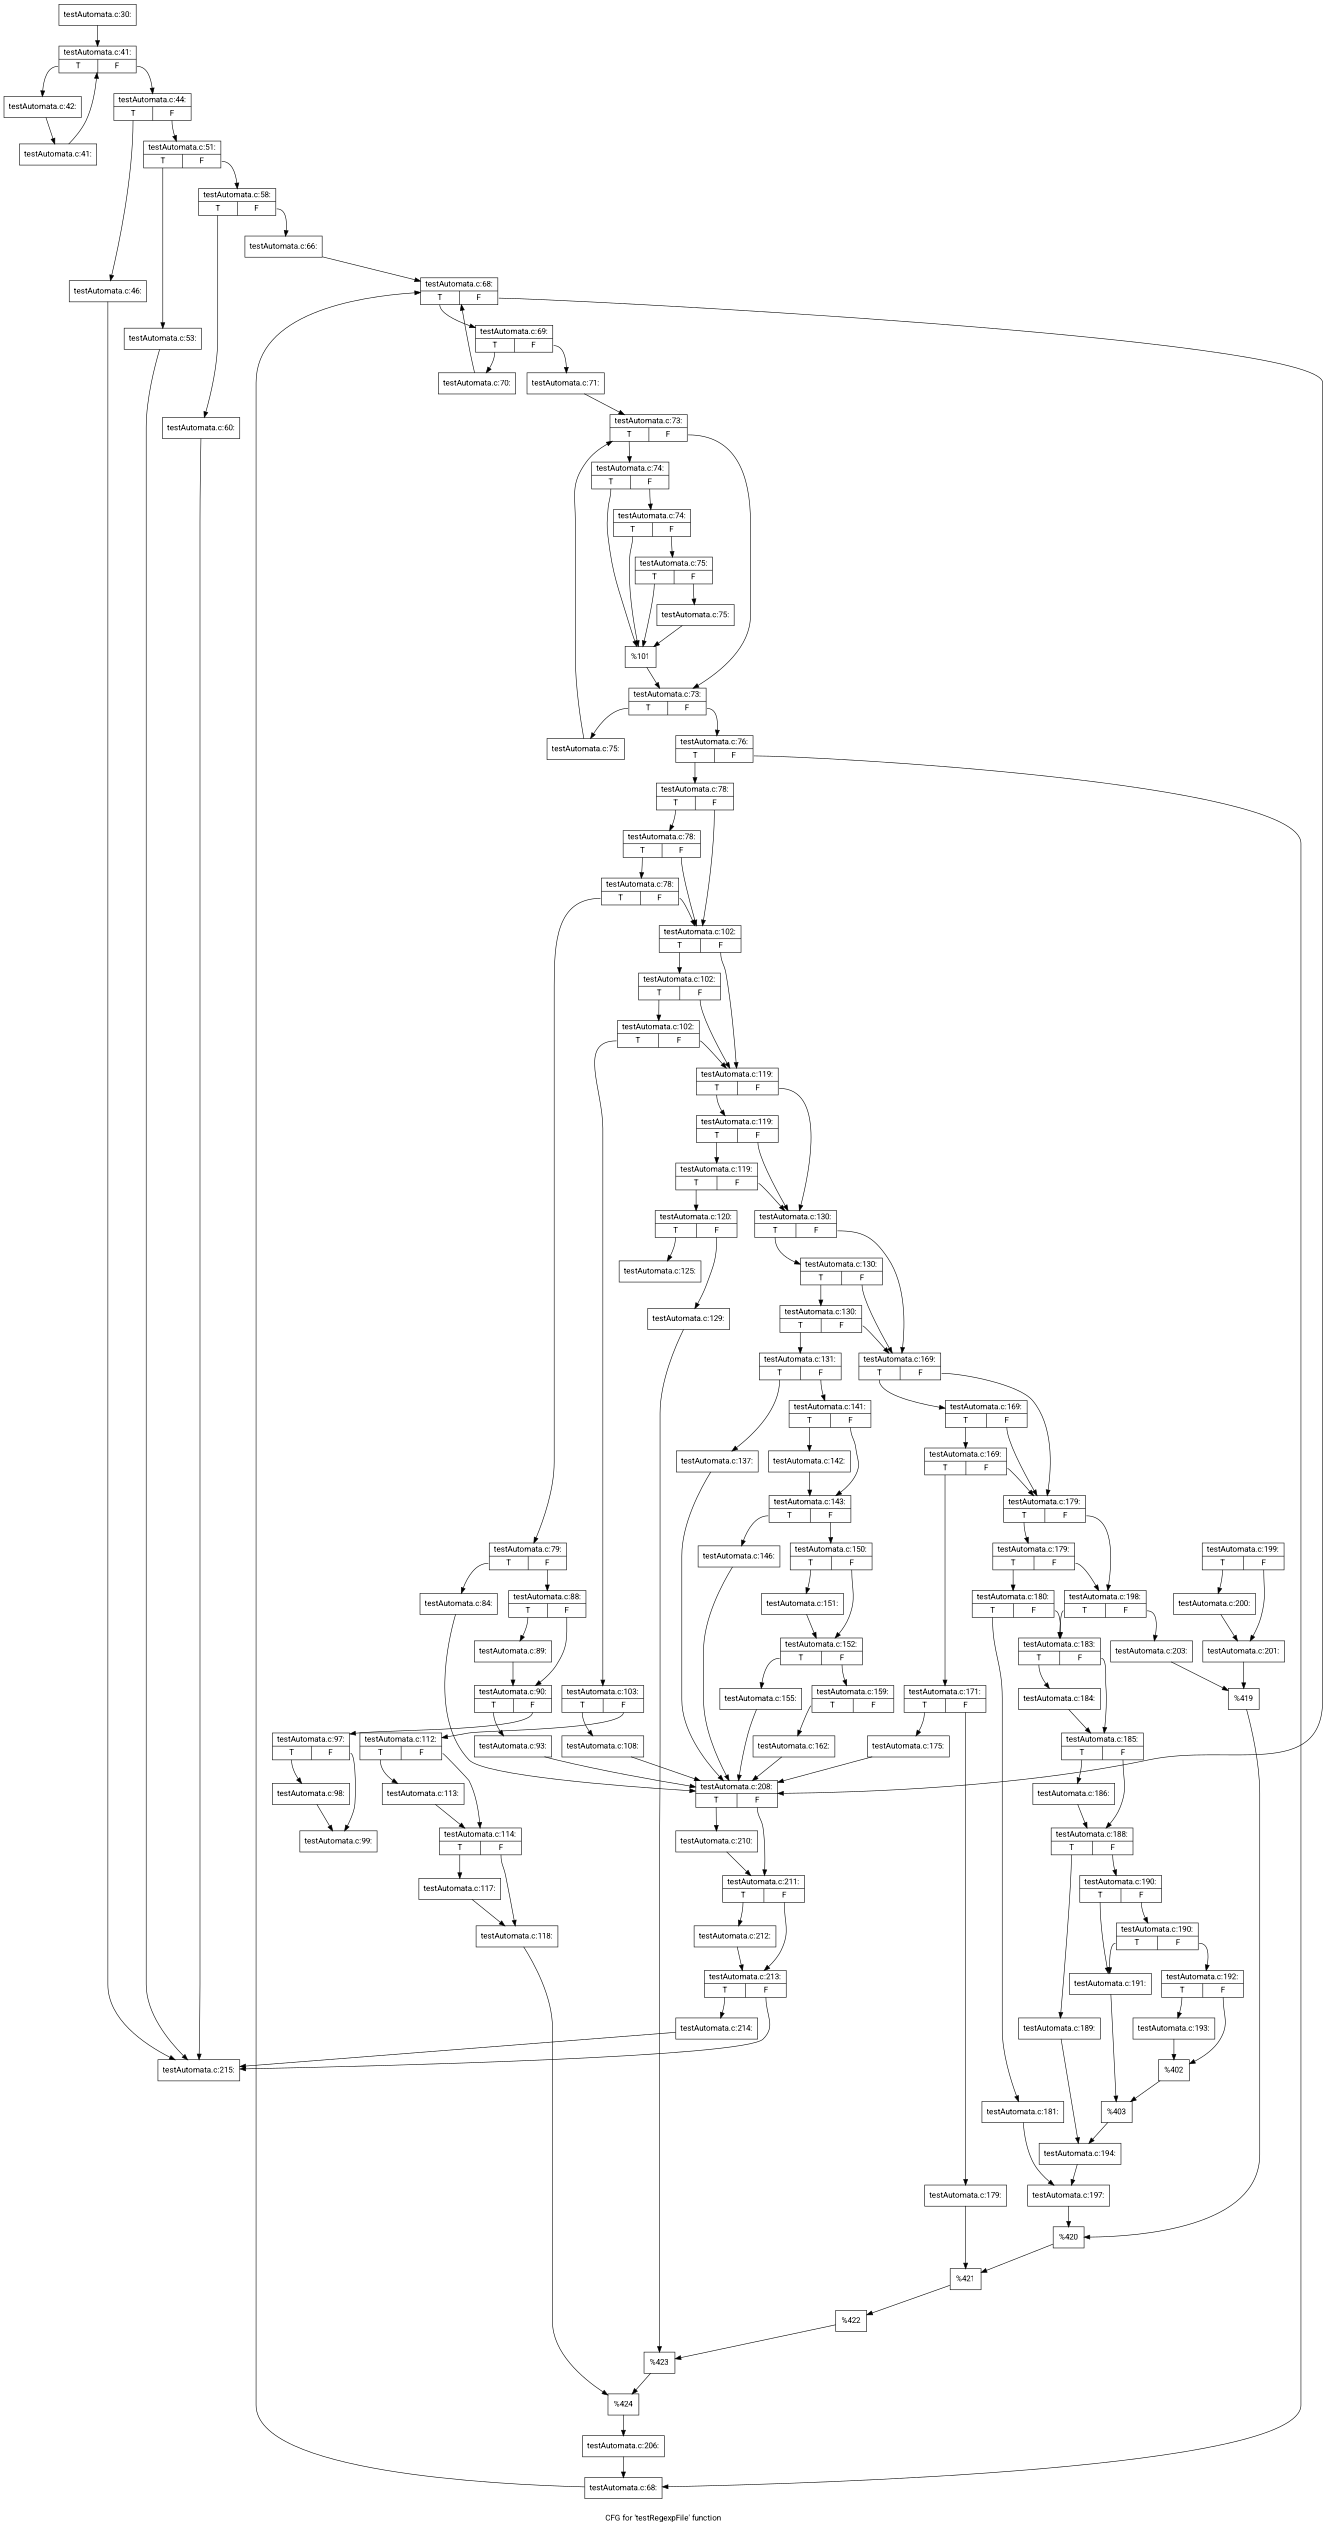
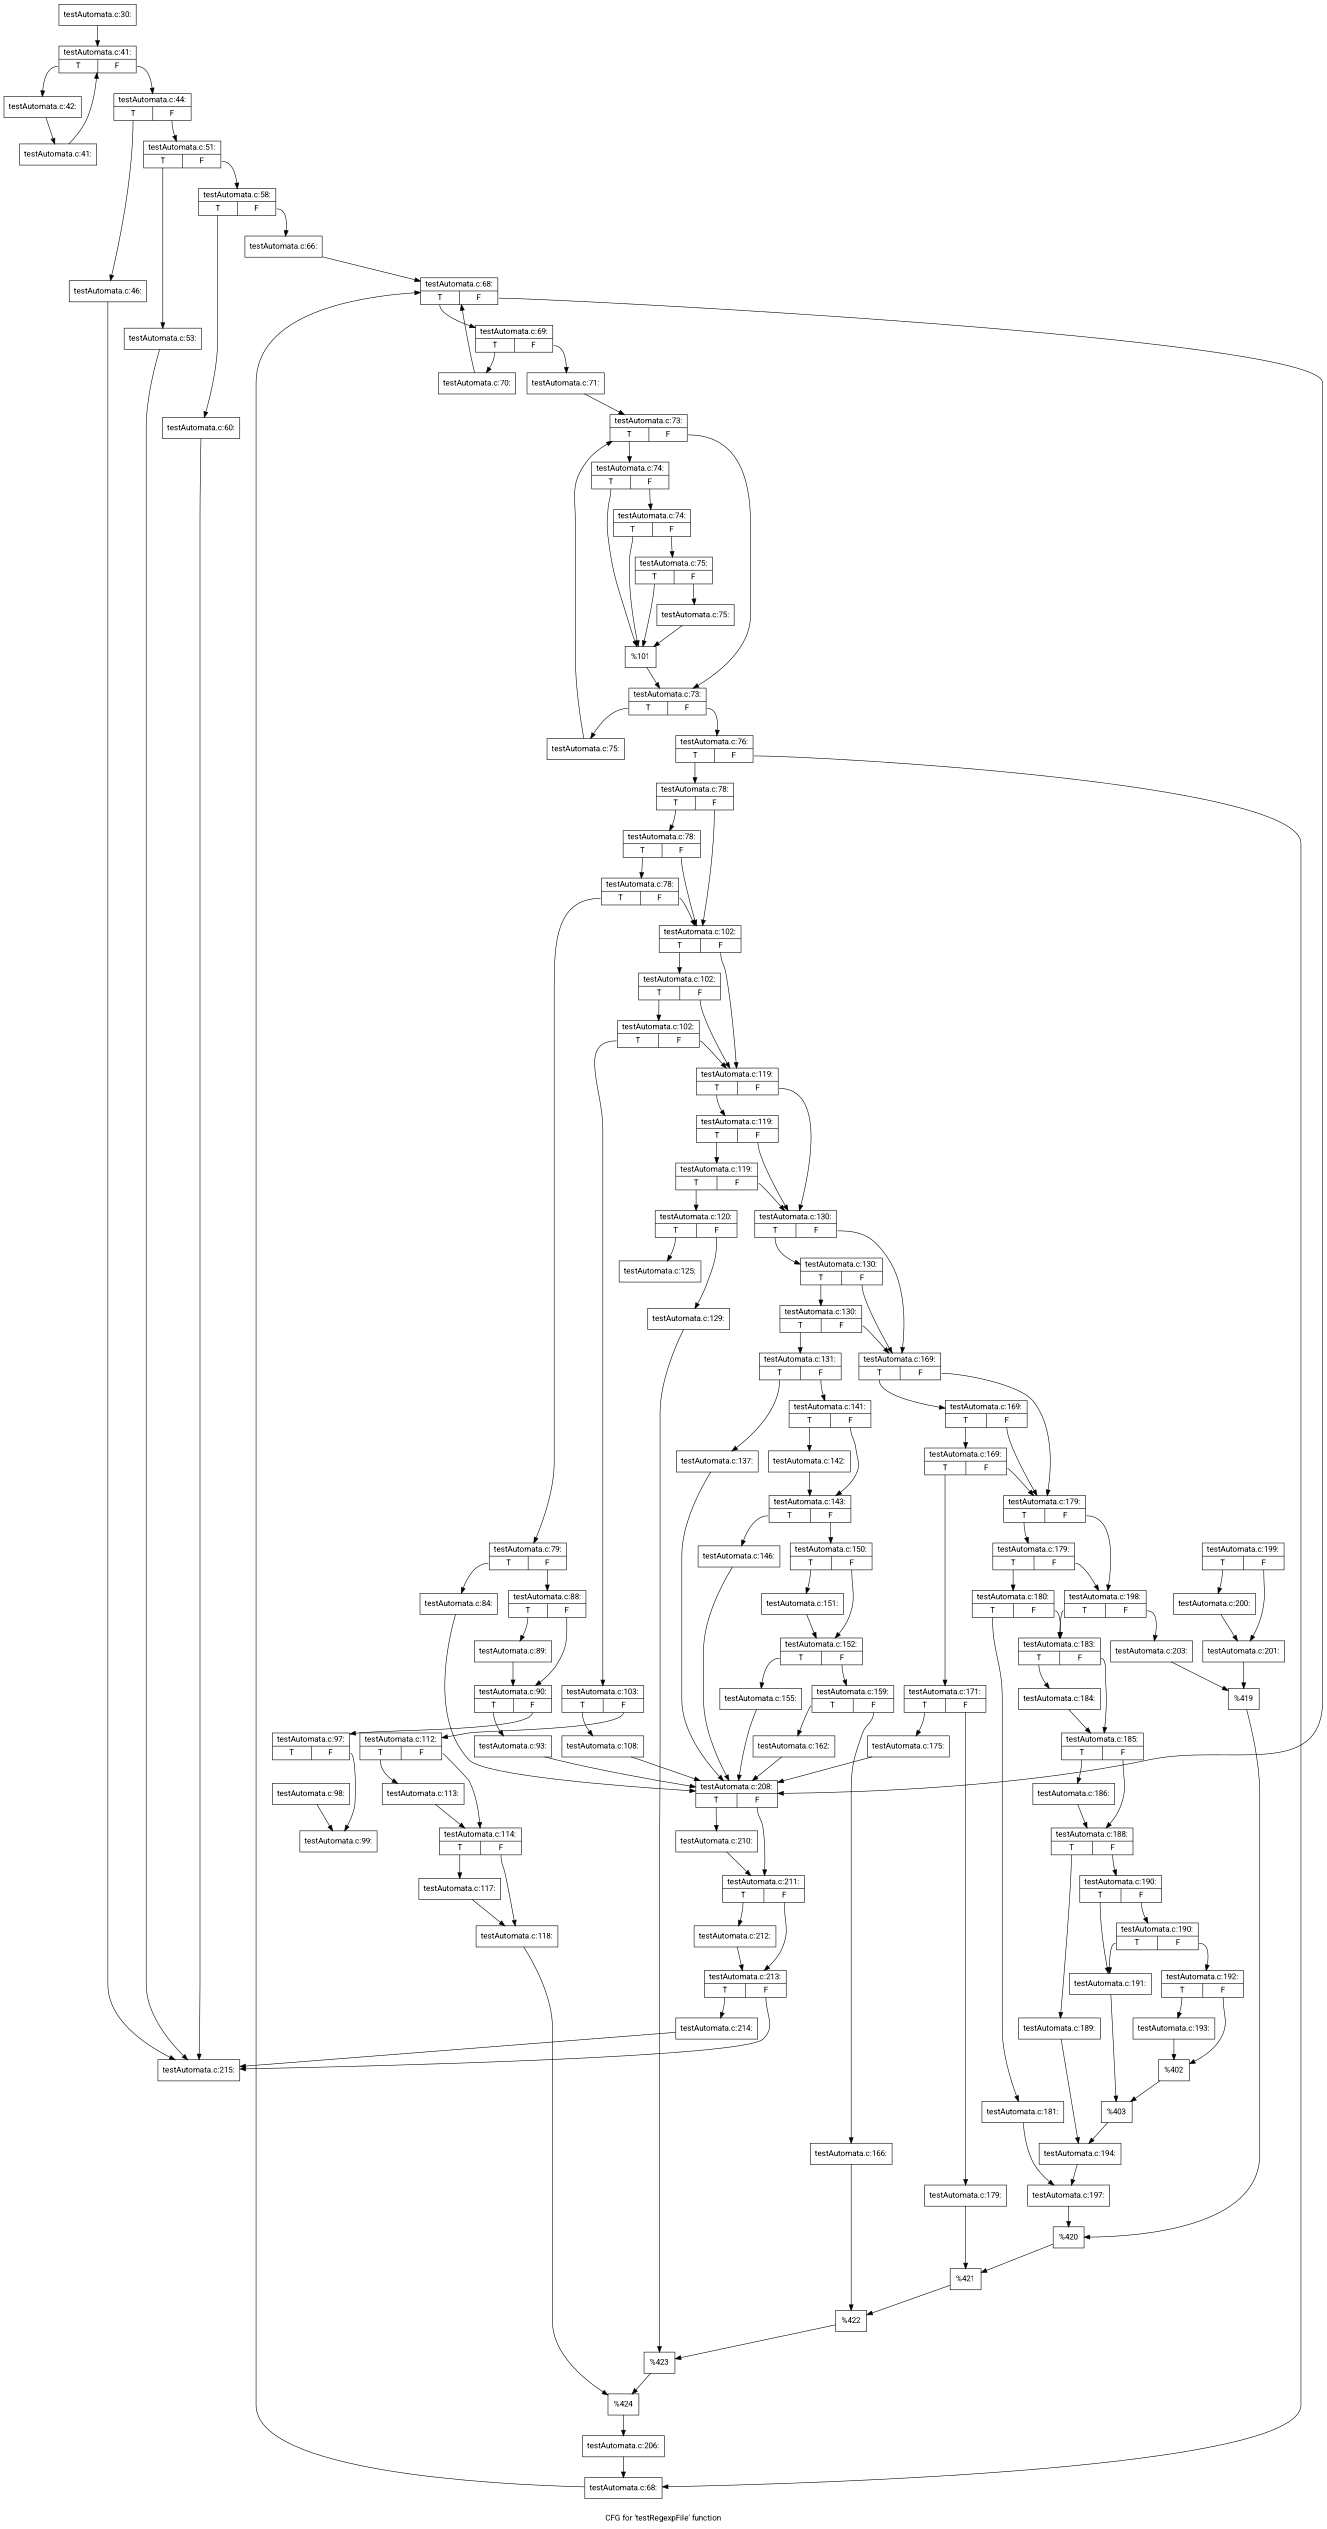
(293, 1770) -> none
none -> (851, 2154)
